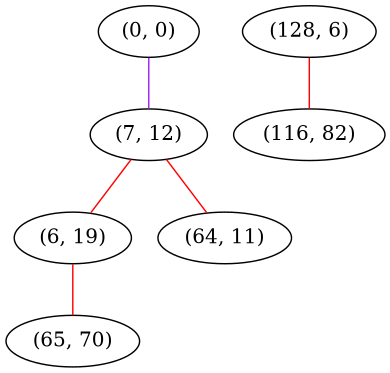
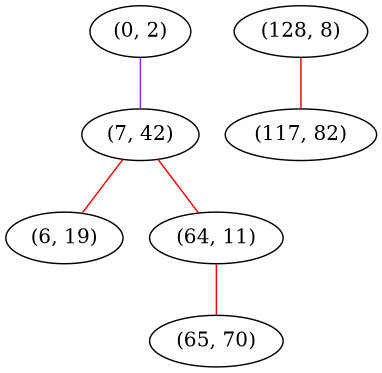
(149, 32) -> (140, 32)
(309, 32) -> (301, 32)
(149, 135) -> (140, 135)
(309, 135) -> (301, 135)
(73, 290) -> (216, 290)
